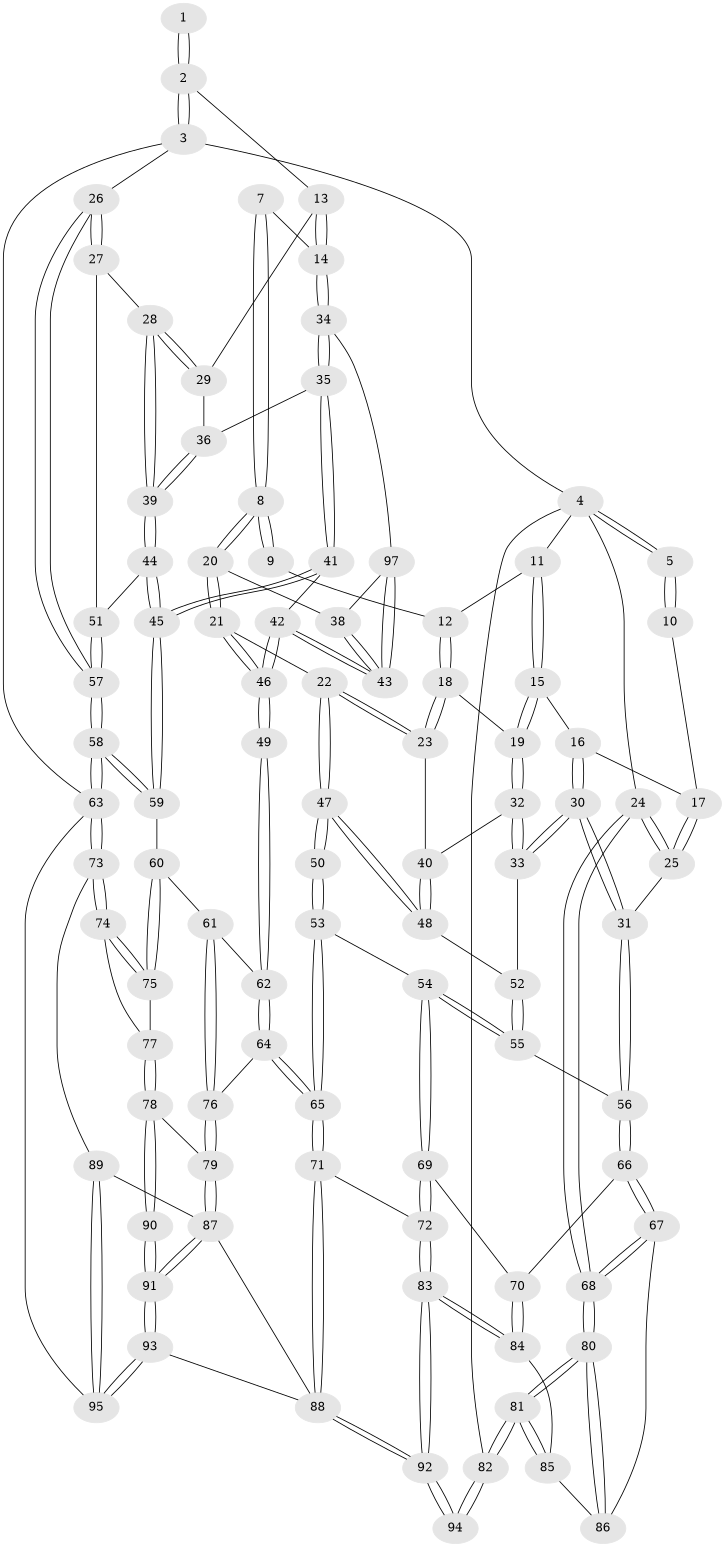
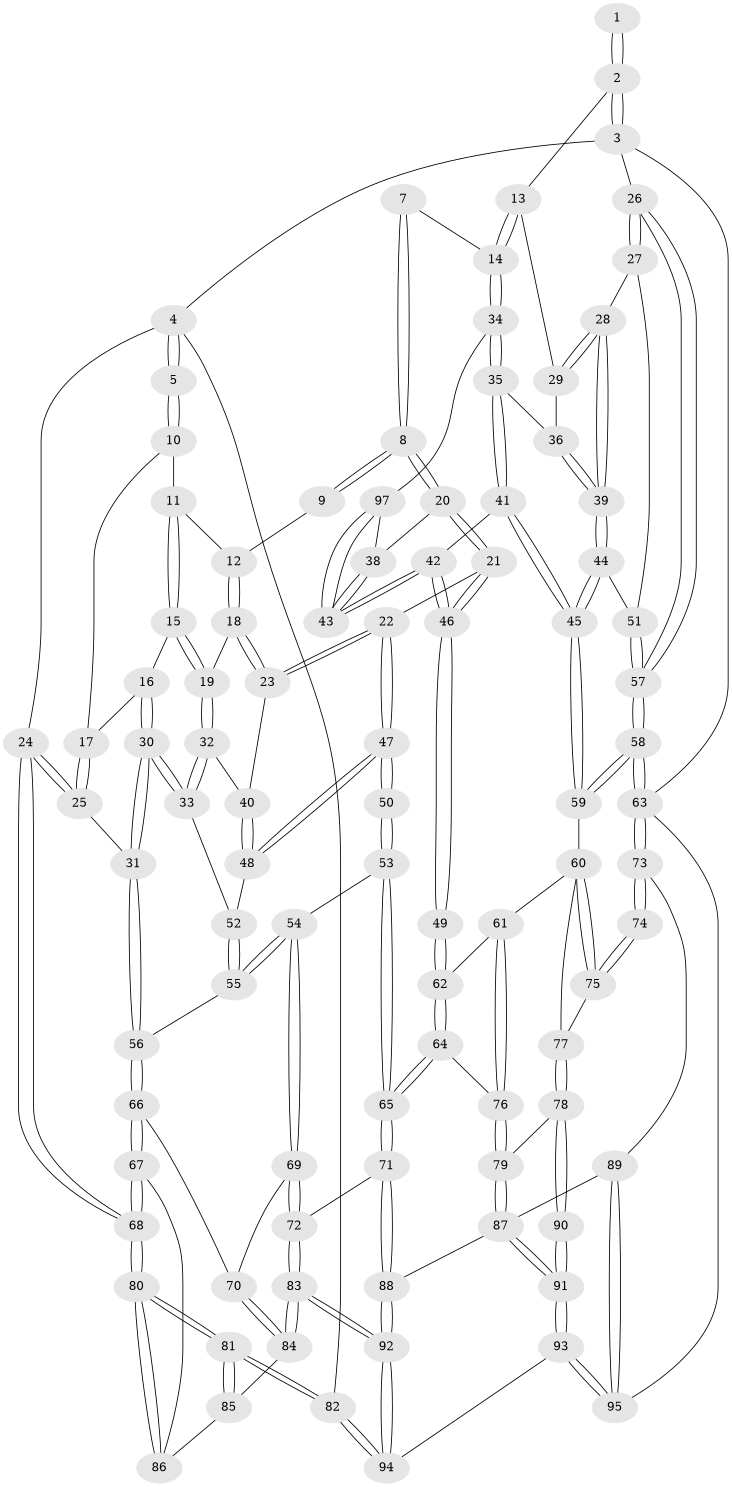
(559, 532) -> (174, 472)
(116, 988) -> (564, 954)
(234, 1377) -> (474, 1408)
